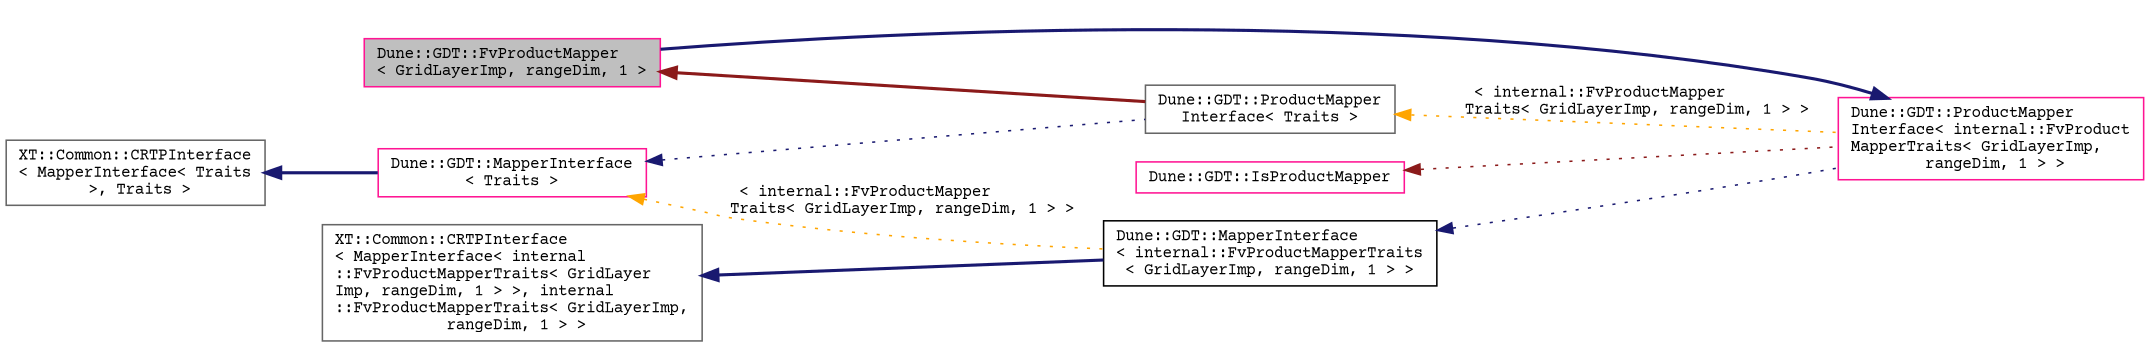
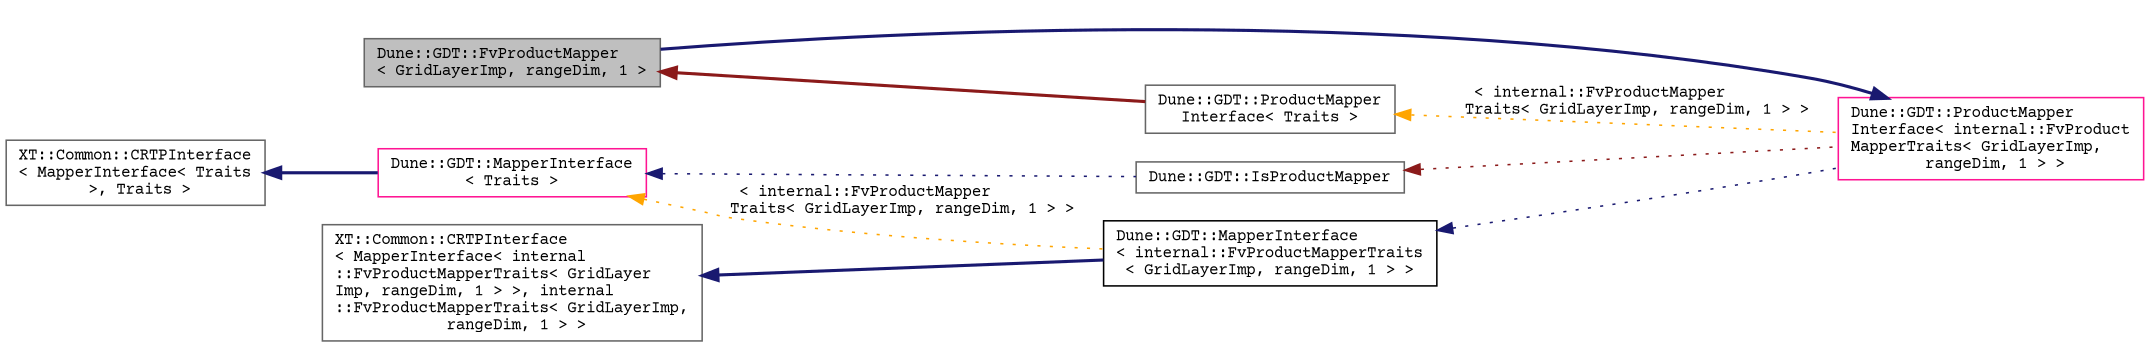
(512, 63) -> (512, 63)
(904, 140) -> (899, 175)
(1270, 177) -> (1270, 177)
